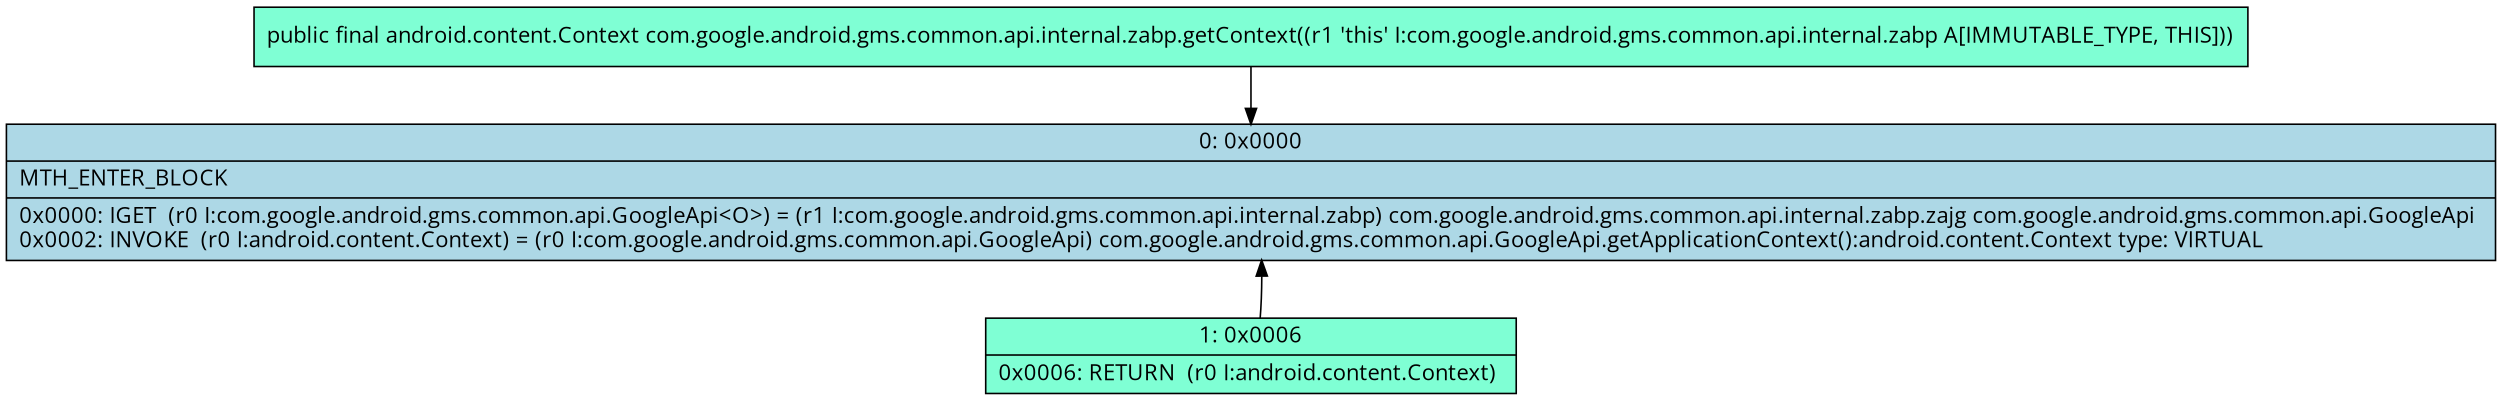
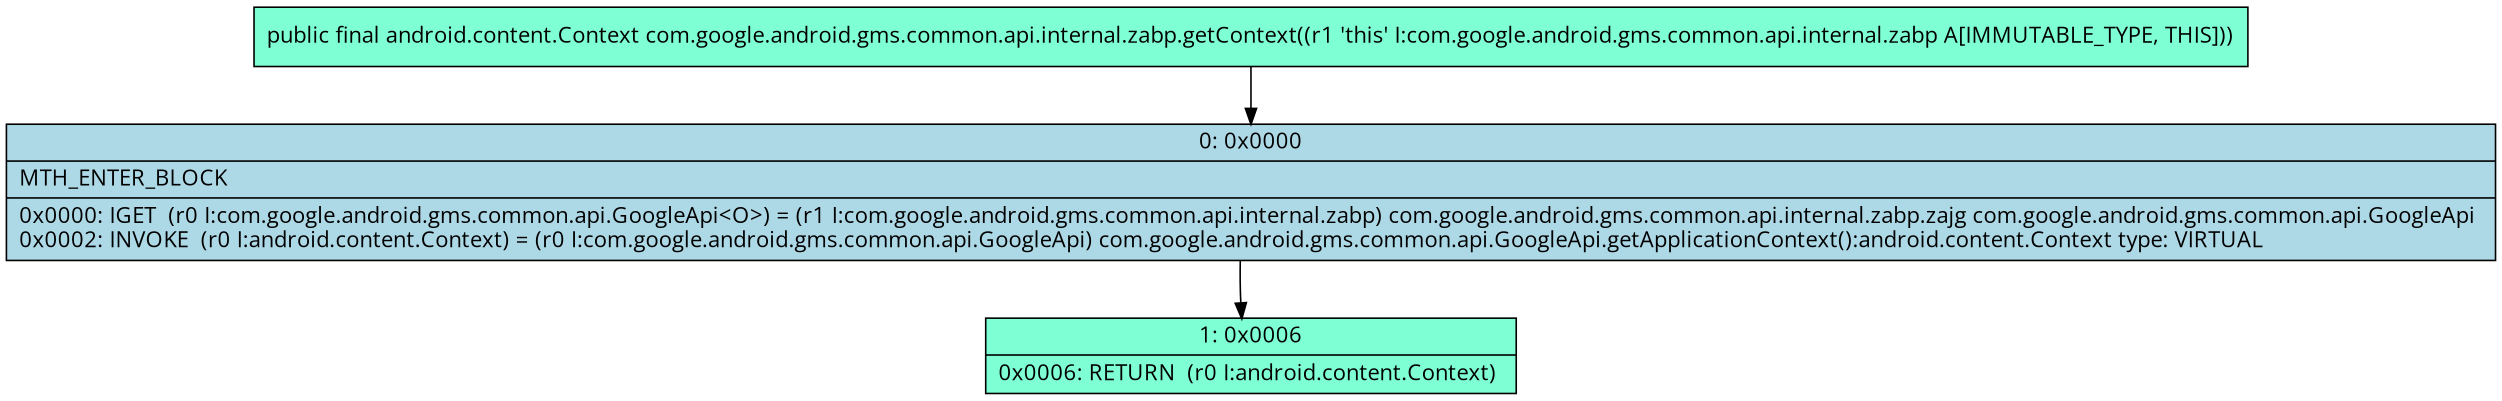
(1261, 298) -> (1240, 281)
